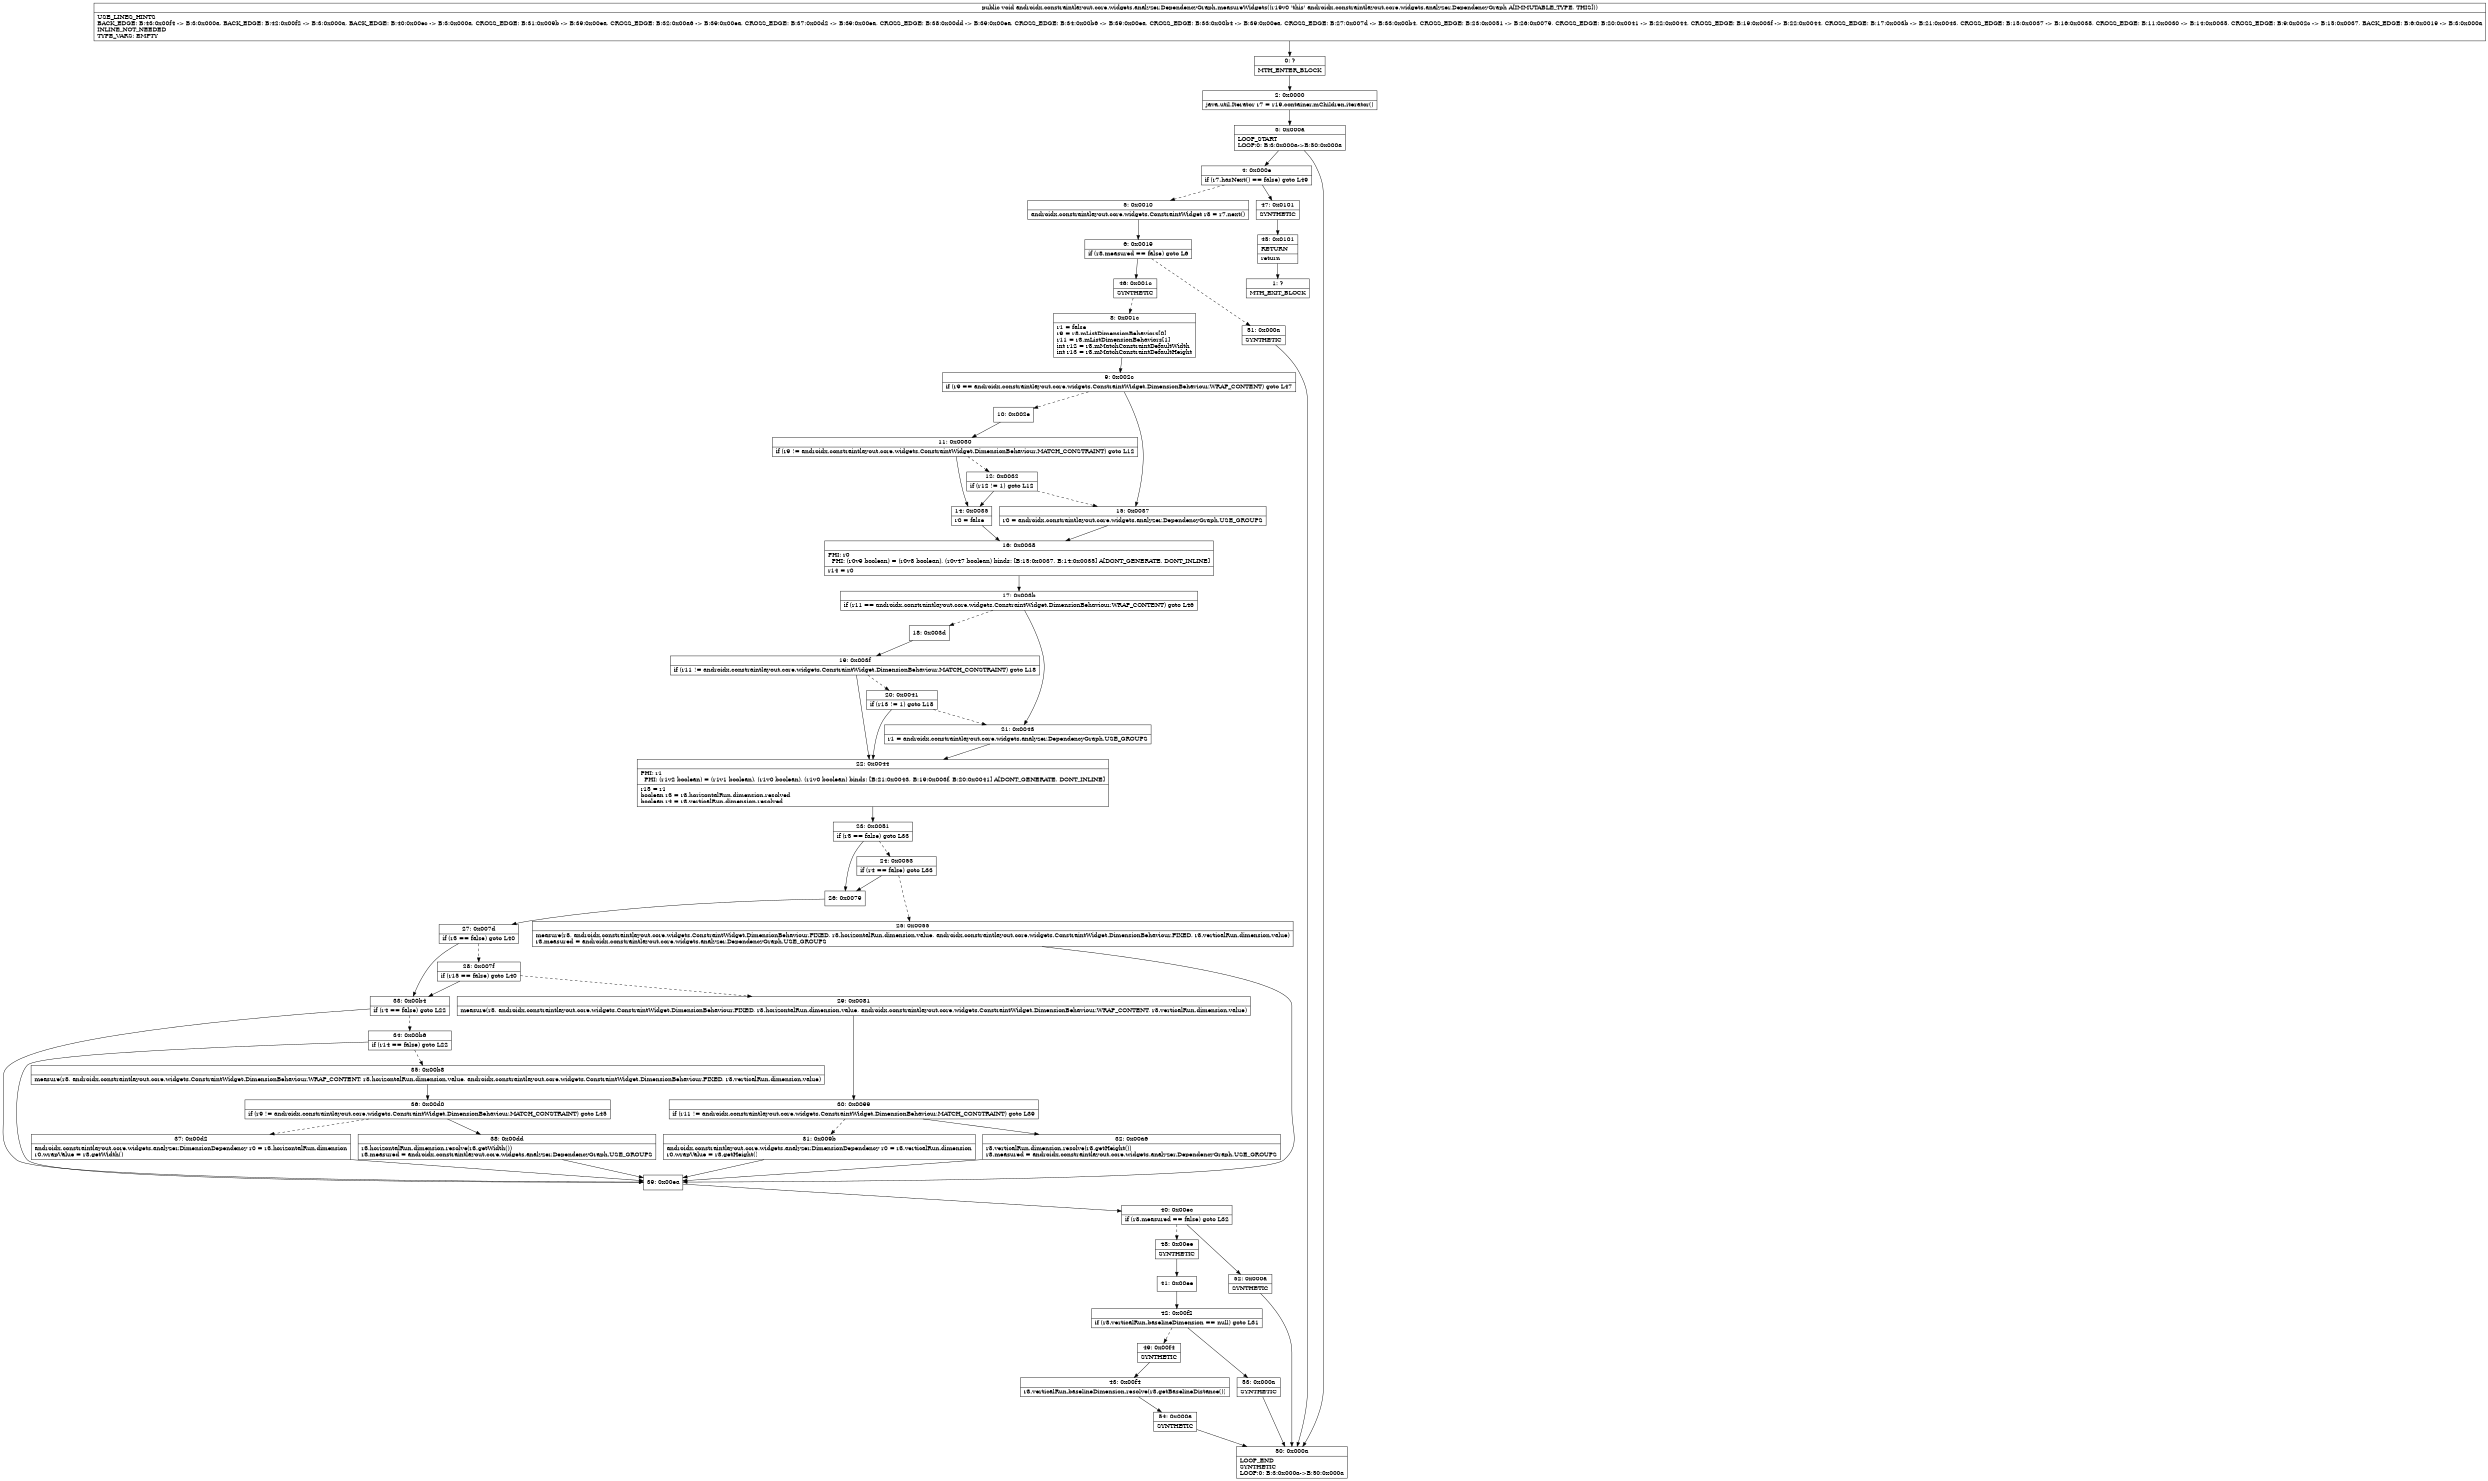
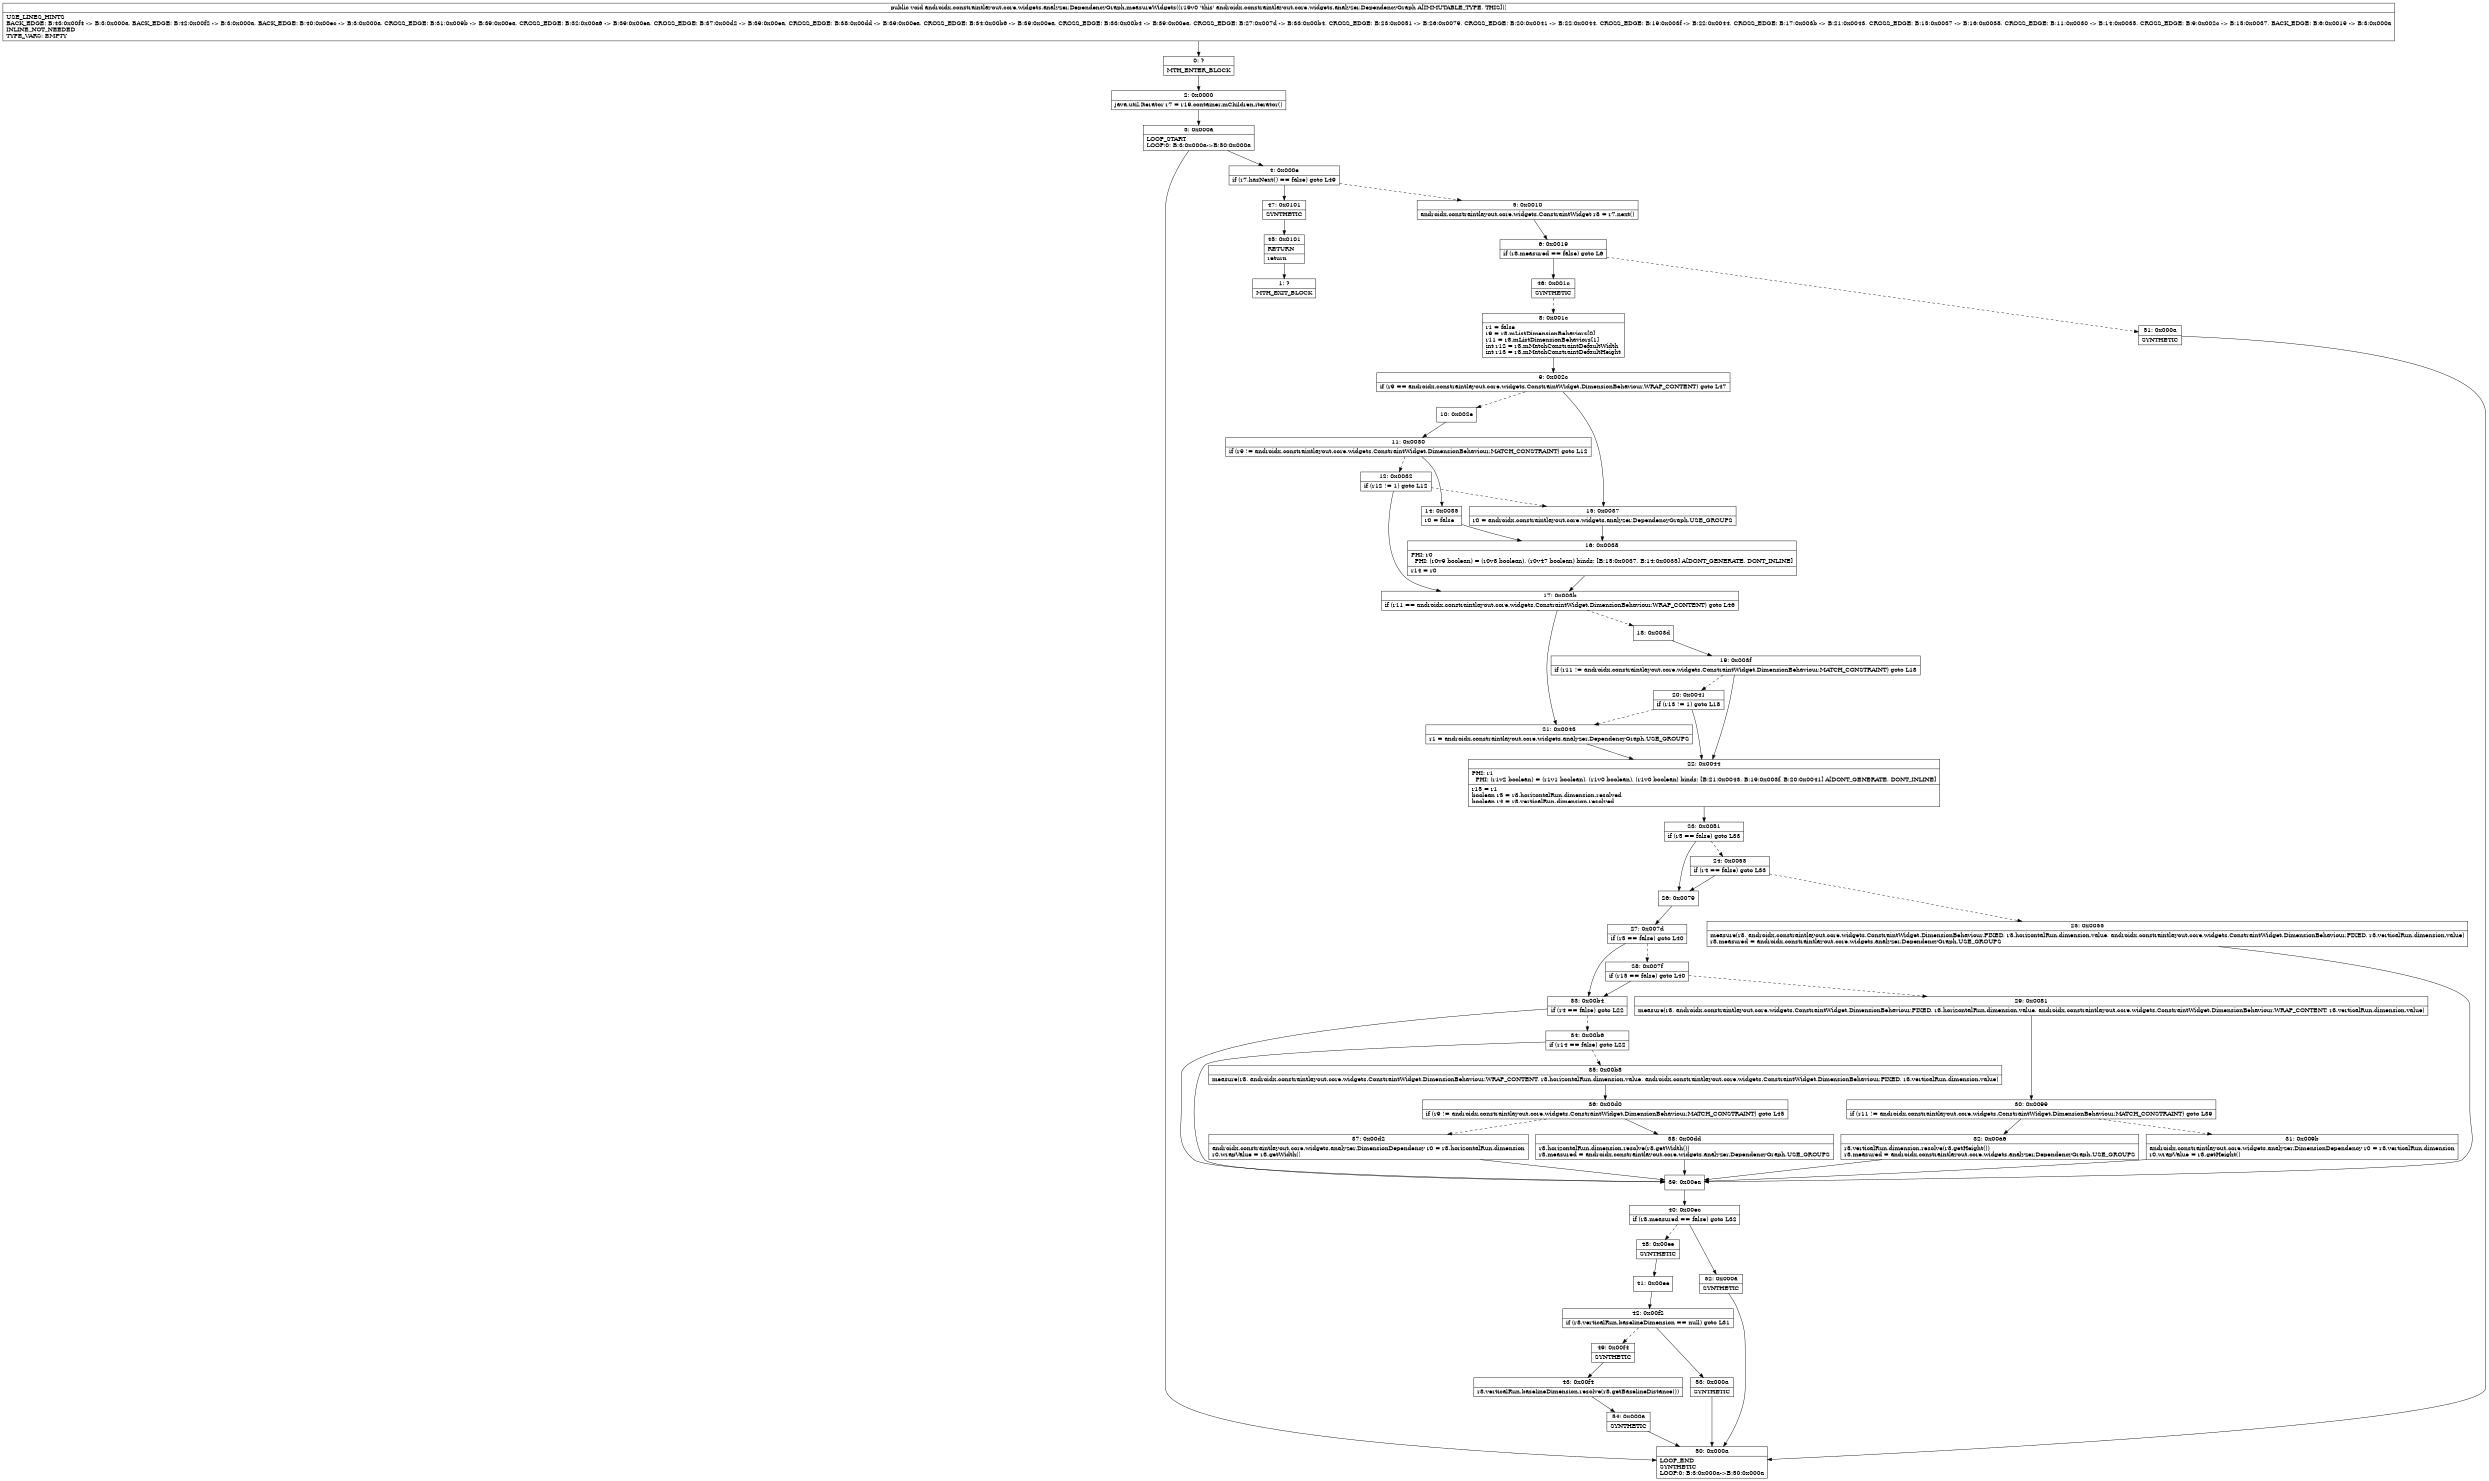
(988, 497) -> (1392, 553)
